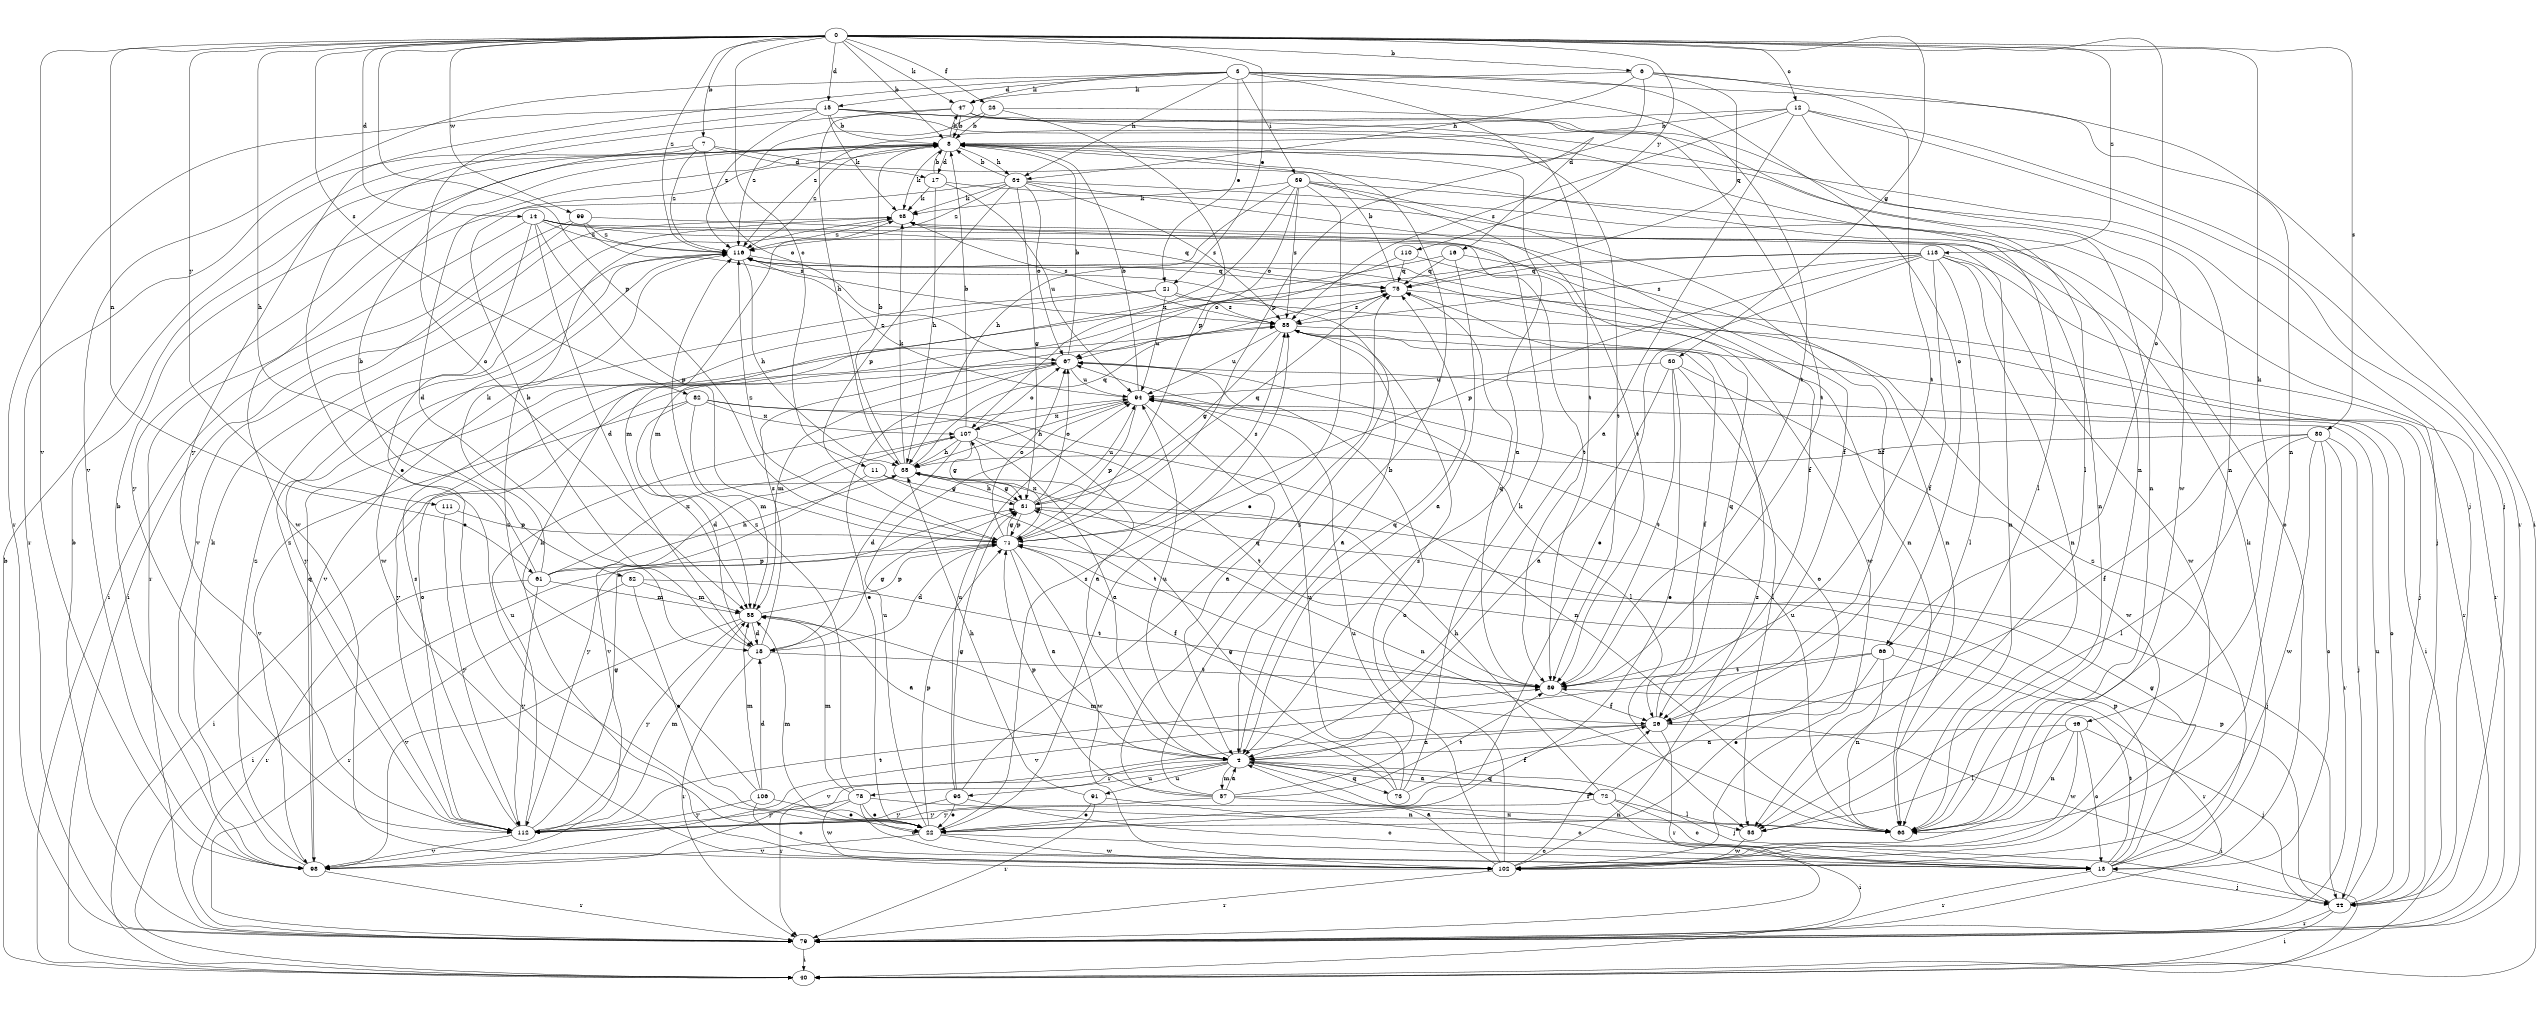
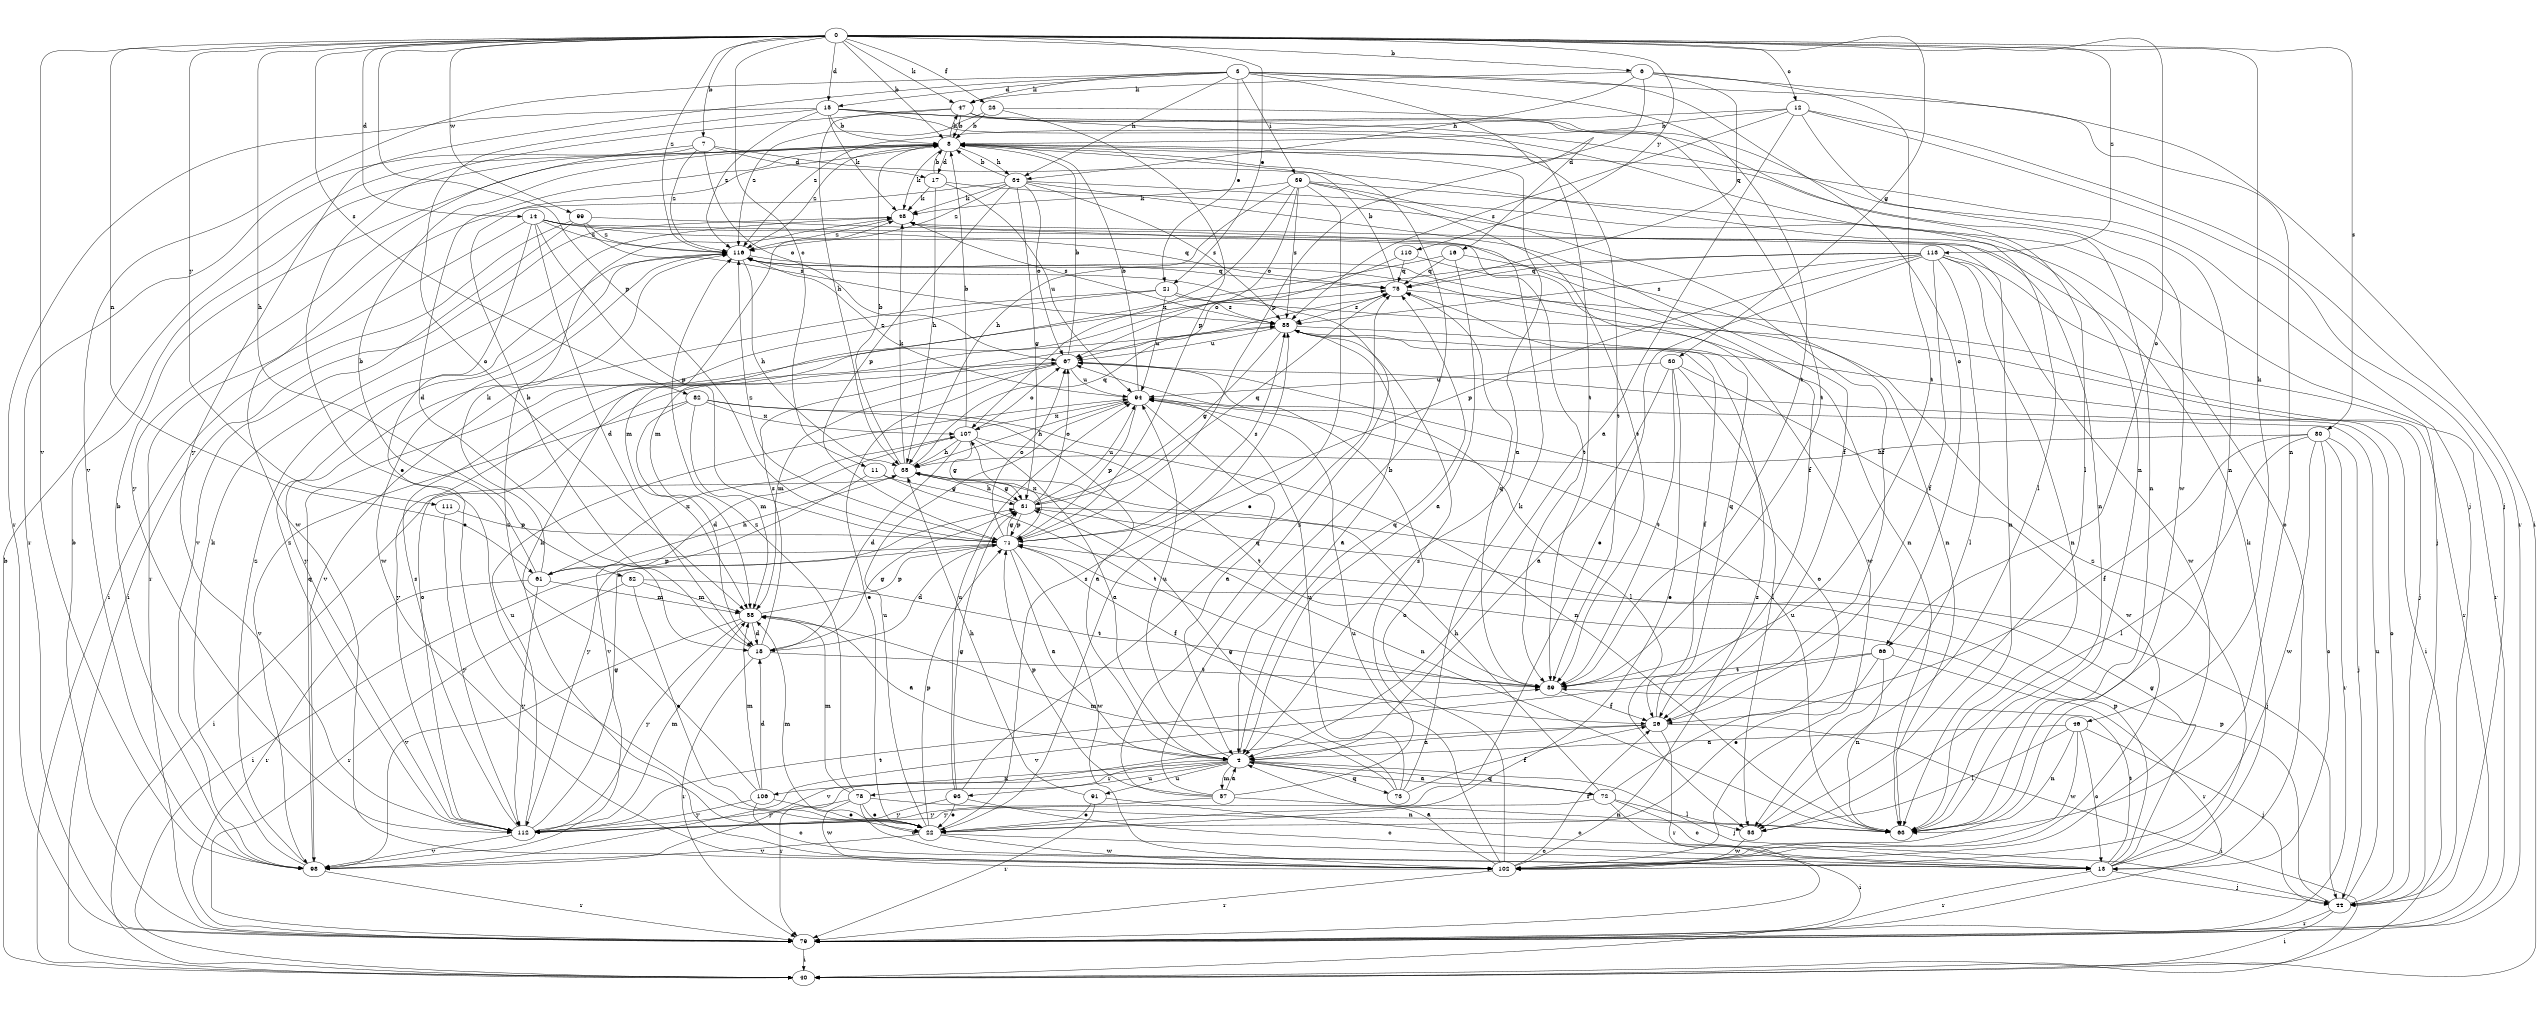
(1215, 363) -> (1179, 347)
(759, 558) -> (785, 552)
(1410, 765) -> none
(1643, 838) -> (1003, 776)
